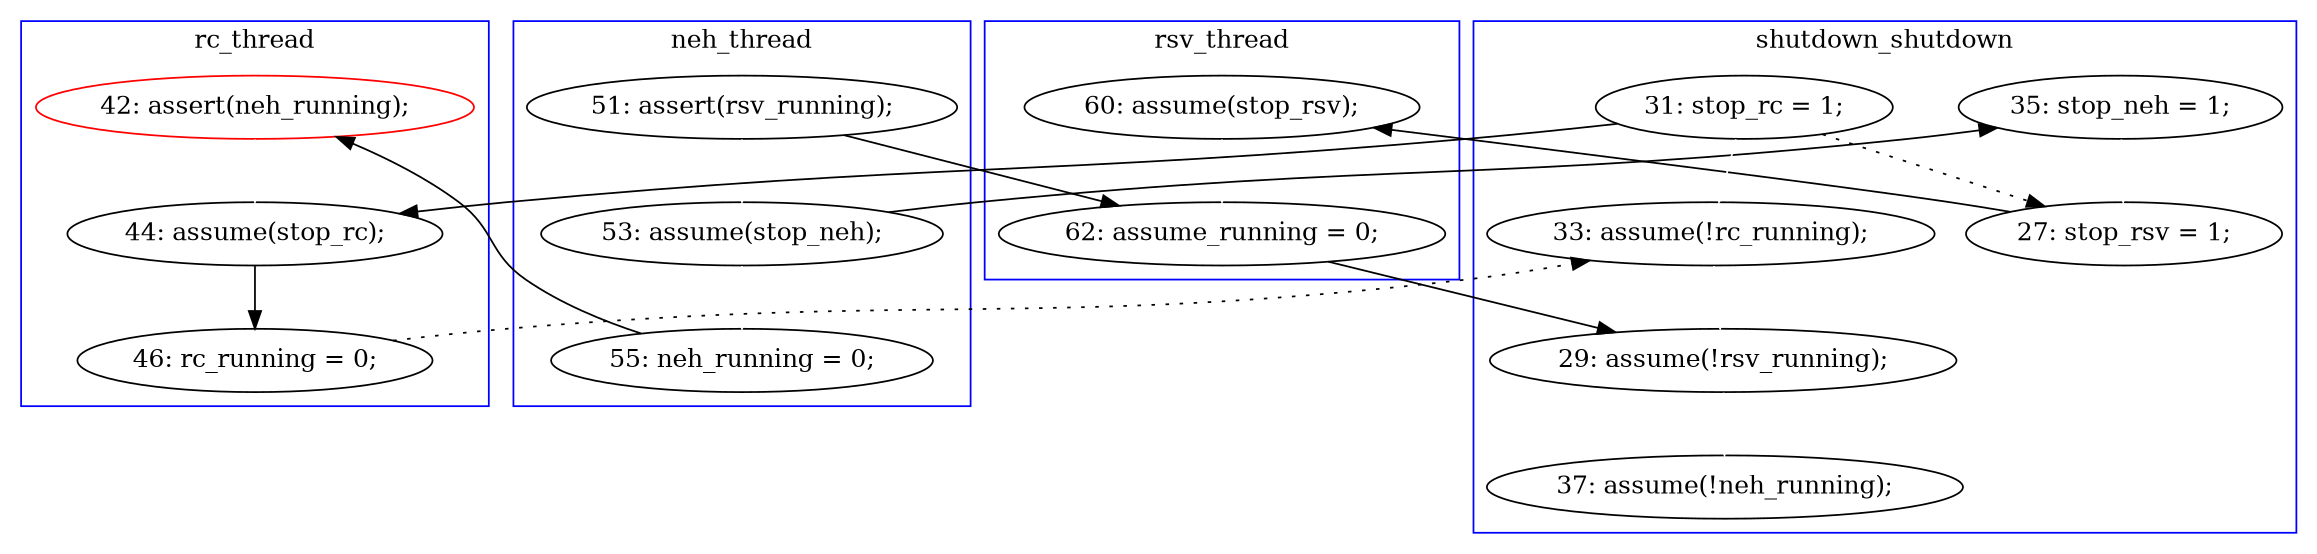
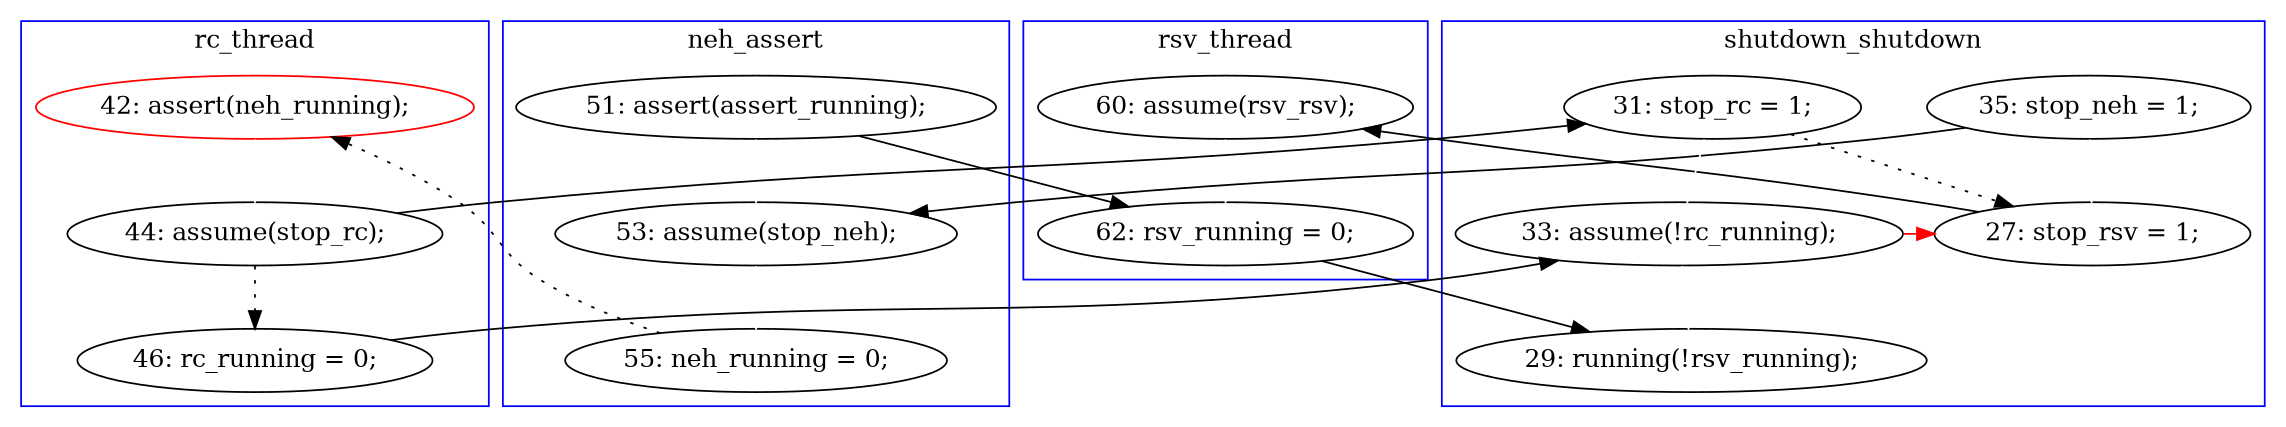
(742, 41) -> (756, 41)
(742, 107) -> (756, 107)
(1222, 107) -> (1226, 107)
(1018, 168) -> (923, 171)
(1434, 172) -> (1473, 171)
(1222, 234) -> (1226, 234)
none -> (1910, 234)
(529, 282) -> (520, 264)
(255, 289) -> (255, 289)
(983, 309) -> (966, 308)
(1723, 360) -> (1692, 360)
(1725, 487) -> none
